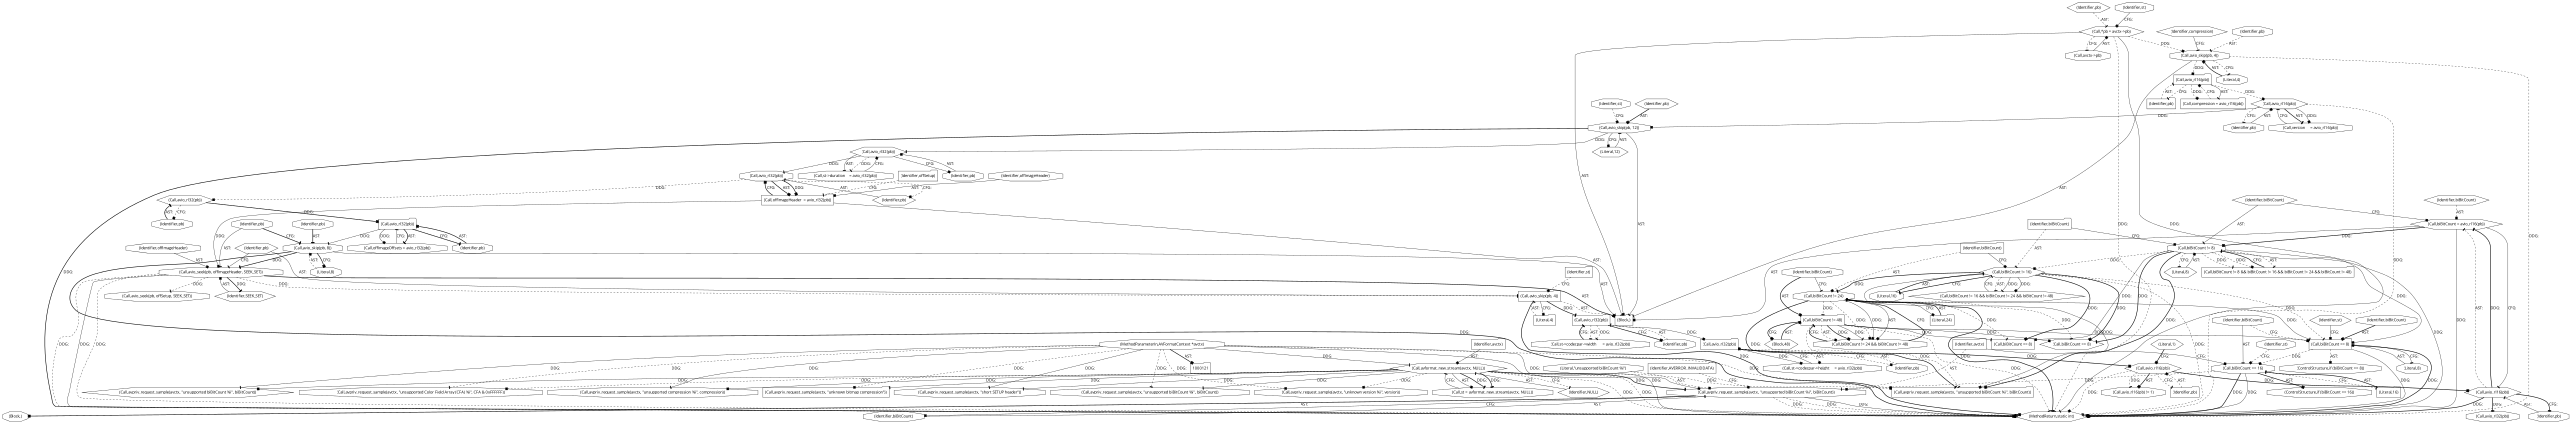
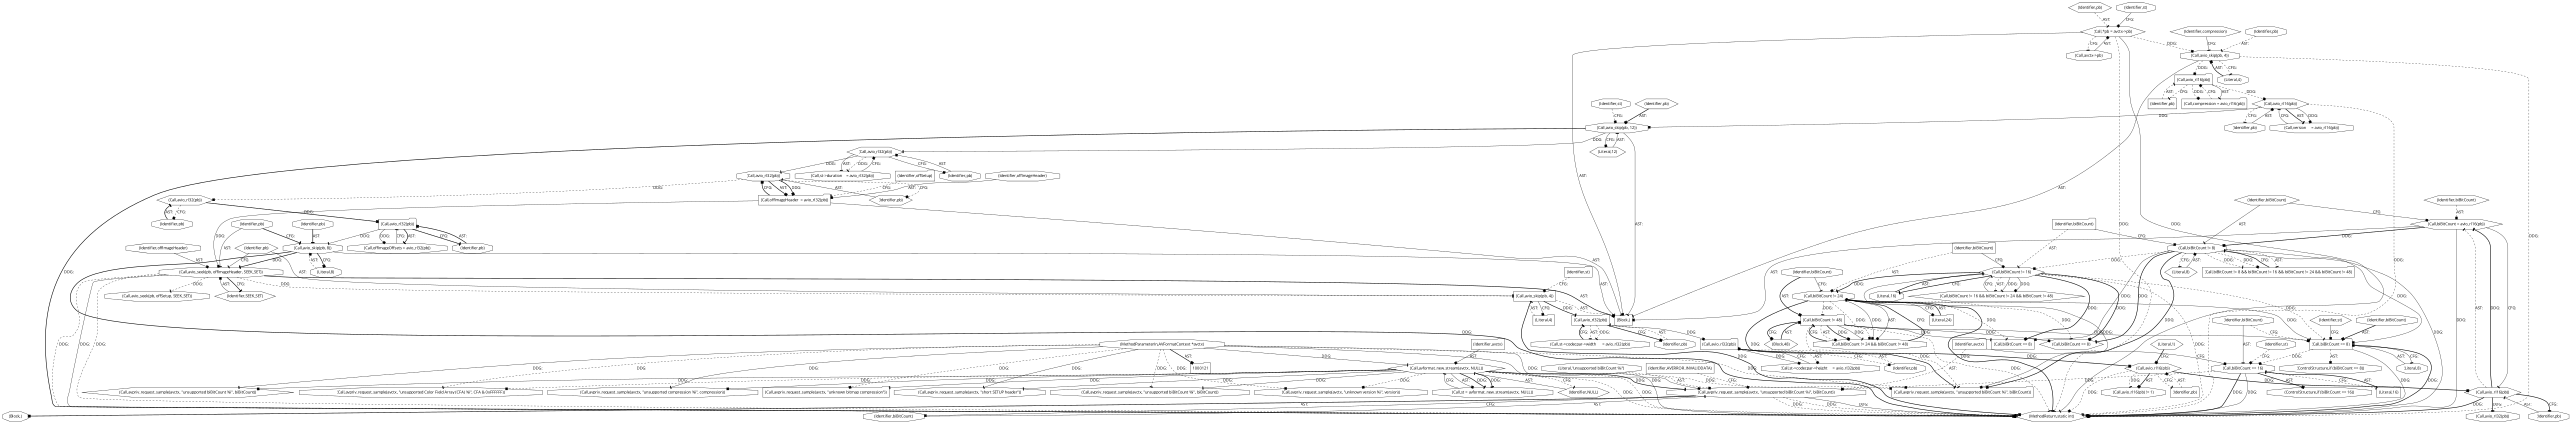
(242, 284) -> (241, 284)
